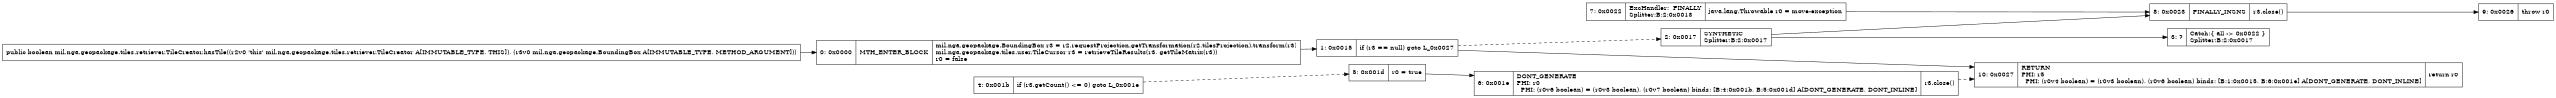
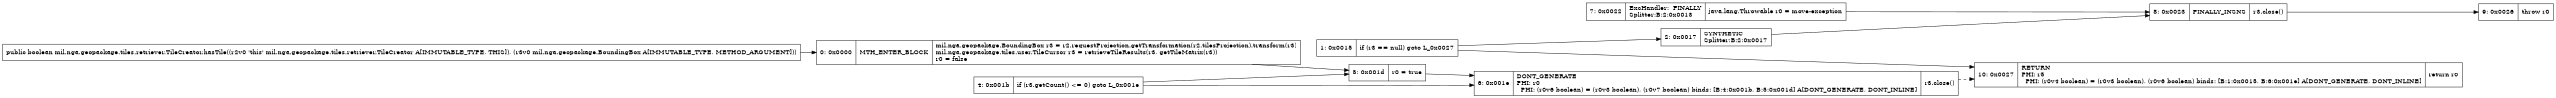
(2218, 37) -> none
(1557, 42) -> (1557, 42)
(1306, 49) -> (1298, 67)
(1244, 78) -> (1244, 78)
none -> (1306, 86)
